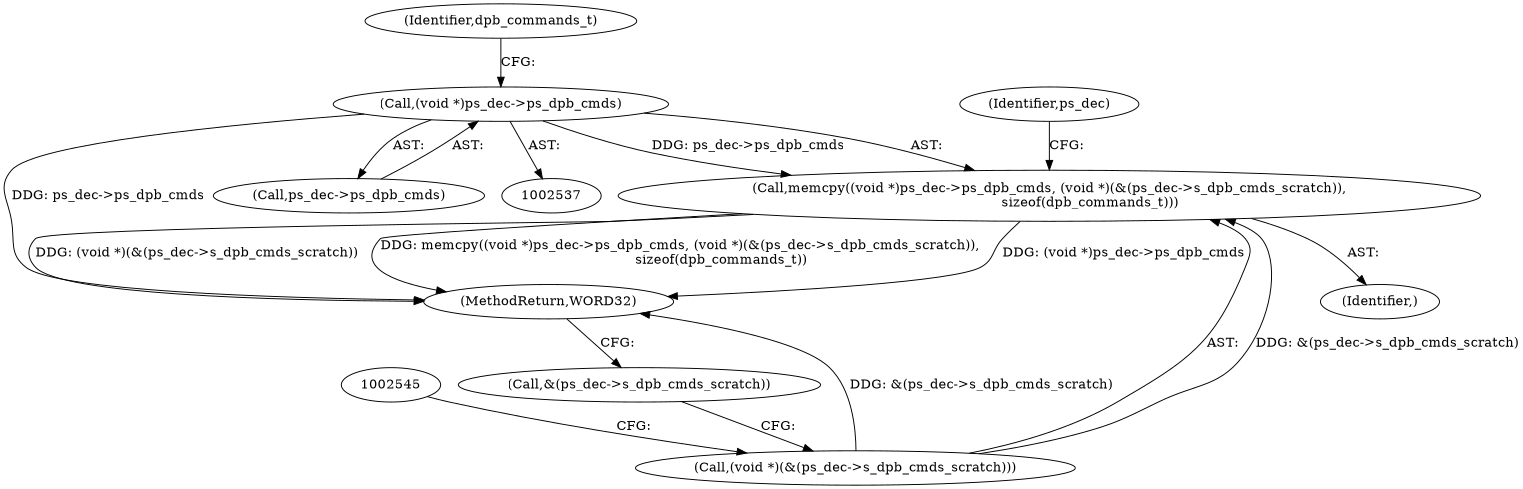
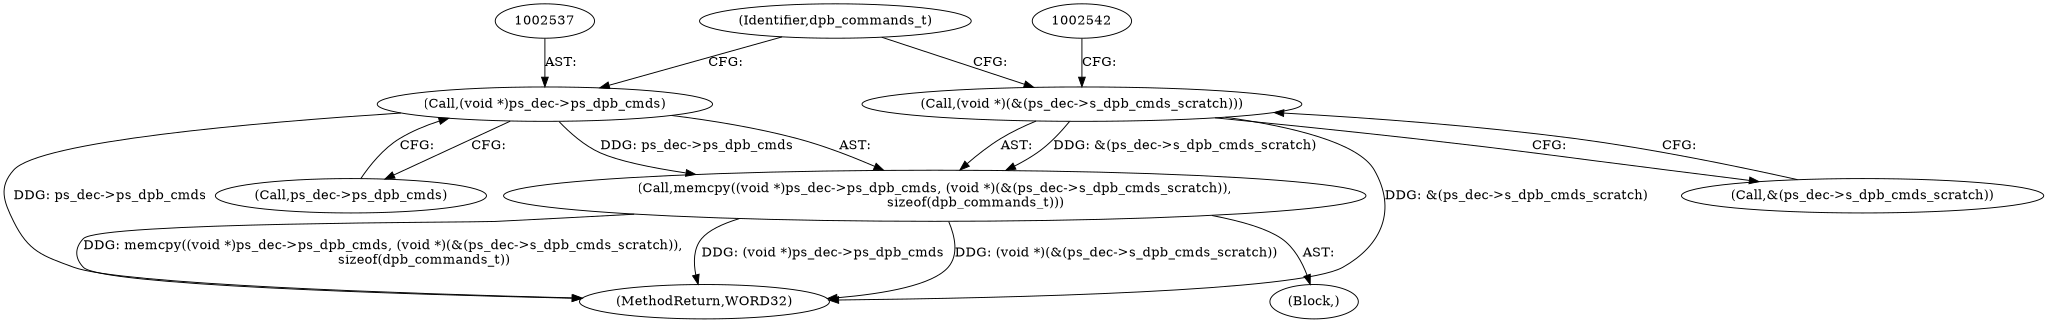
none -> (953, 61)
(1049, 104) -> none
(411, 146) -> (491, 146)
(470, 146) -> (419, 146)
(524, 146) -> (545, 58)
(1380, 302) -> (1314, 302)
(590, 340) -> (1482, 147)
(391, 385) -> (1082, 21)
